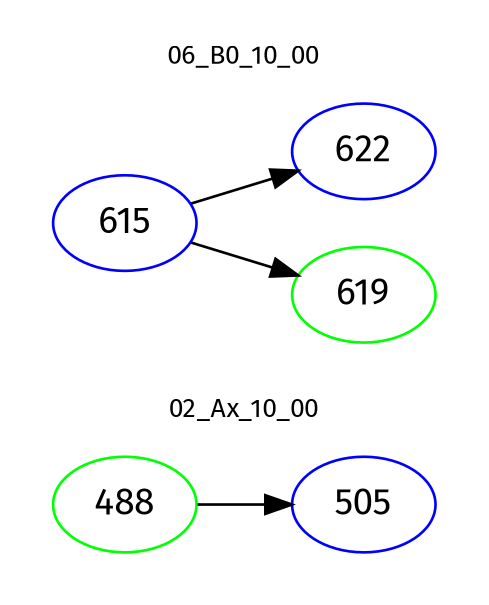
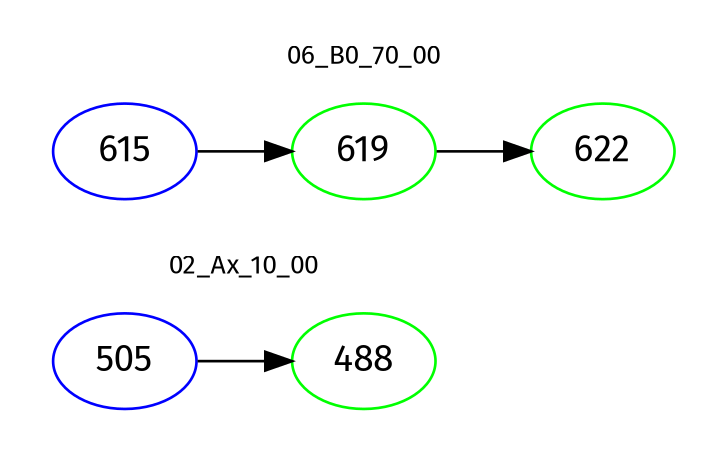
(244, 57) -> (364, 57)
(364, 151) -> (603, 151)
(232, 191) -> (470, 151)
(231, 505) -> (231, 361)
